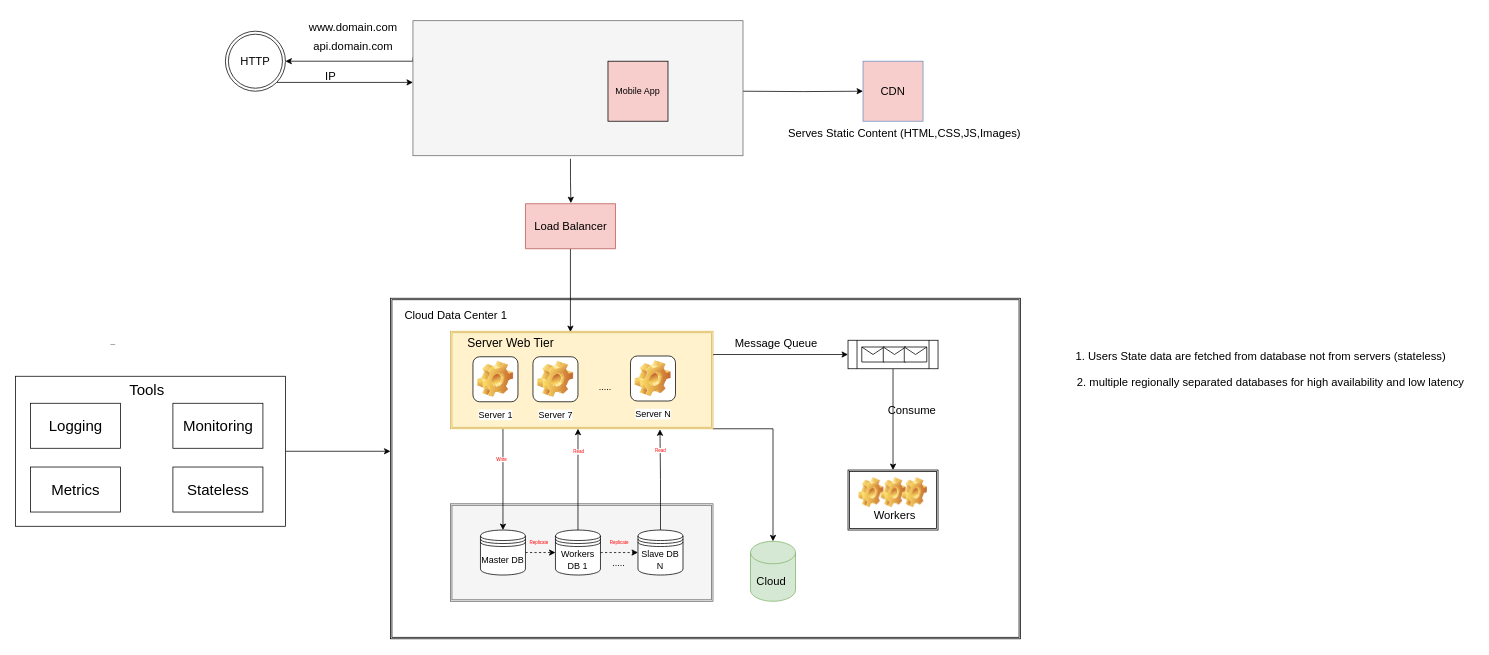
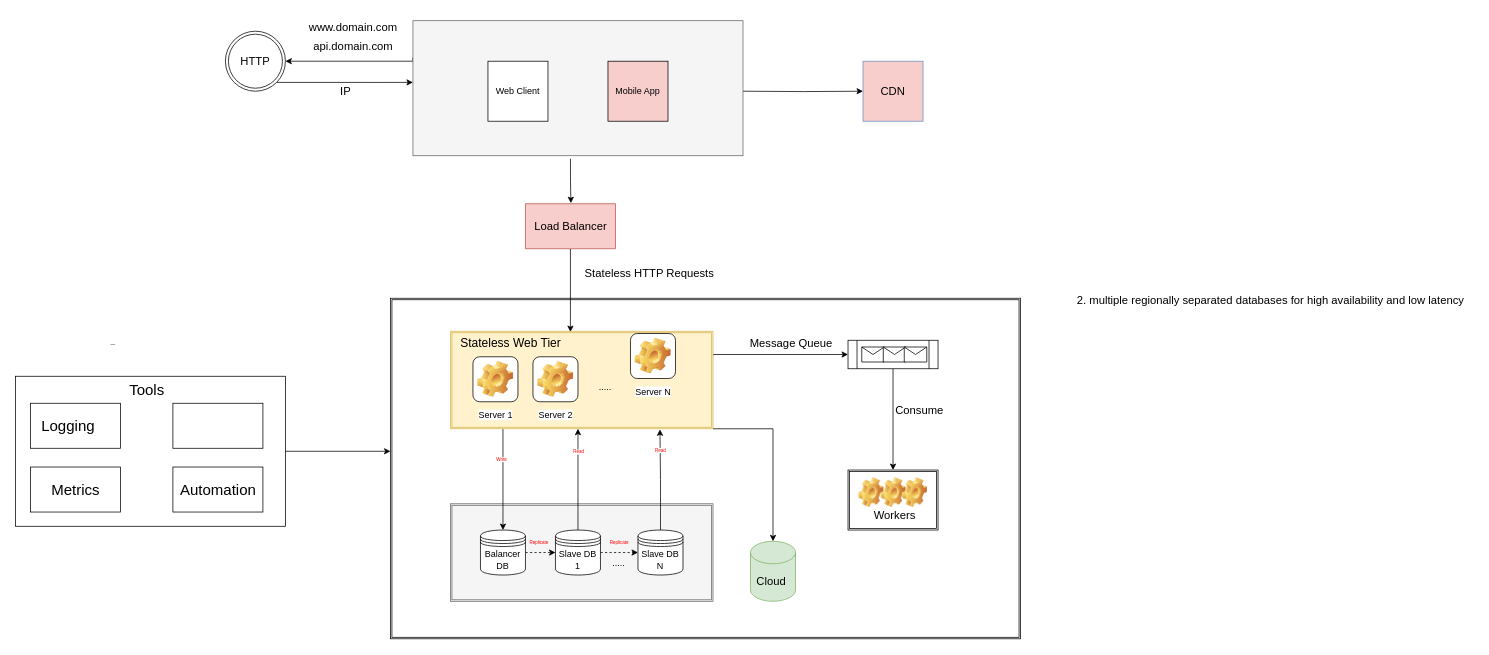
(330, 76) -> (345, 91)
none -> (518, 91)
(904, 132) -> none
none -> (649, 273)
(456, 315) -> none
(511, 342) -> (511, 342)
(776, 342) -> (791, 342)
(1260, 356) -> none
(653, 378) -> (653, 356)
(1270, 382) -> (1270, 300)
(912, 410) -> (919, 410)
(556, 415) -> (556, 415)
(75, 426) -> (68, 426)
(218, 426) -> none
(218, 489) -> (218, 489)
(503, 560) -> (503, 560)
(578, 560) -> (578, 560)
